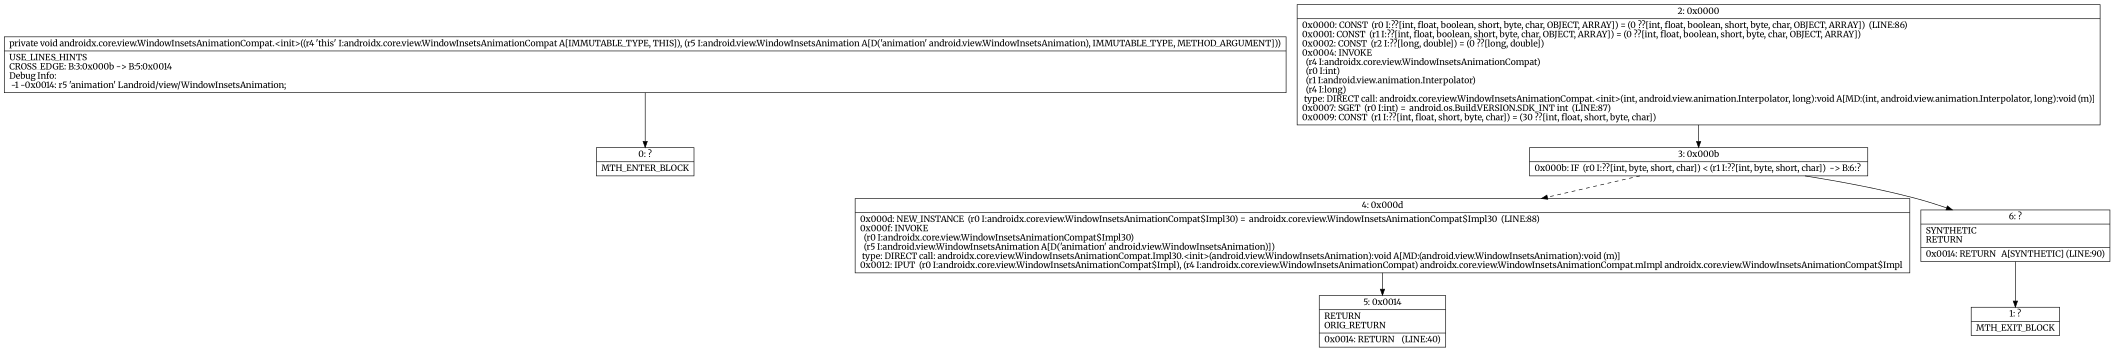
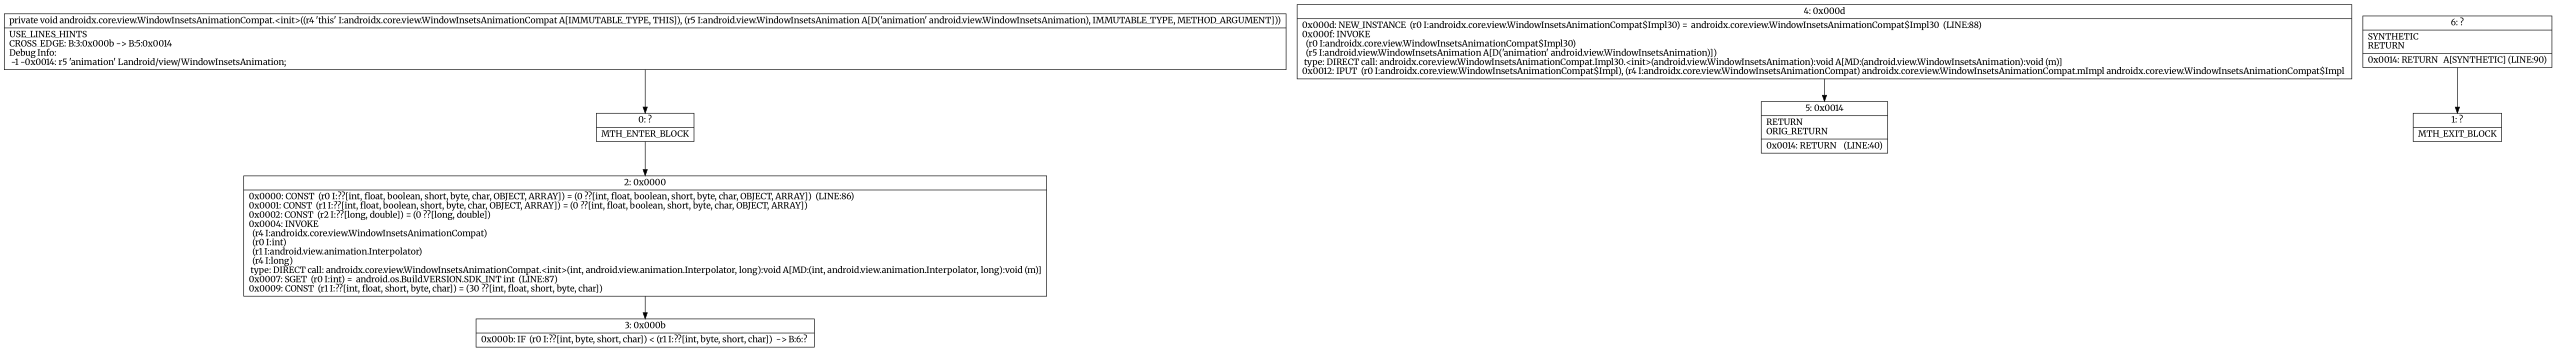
none -> (645, 156)
(1594, 187) -> none
(1876, 189) -> none
